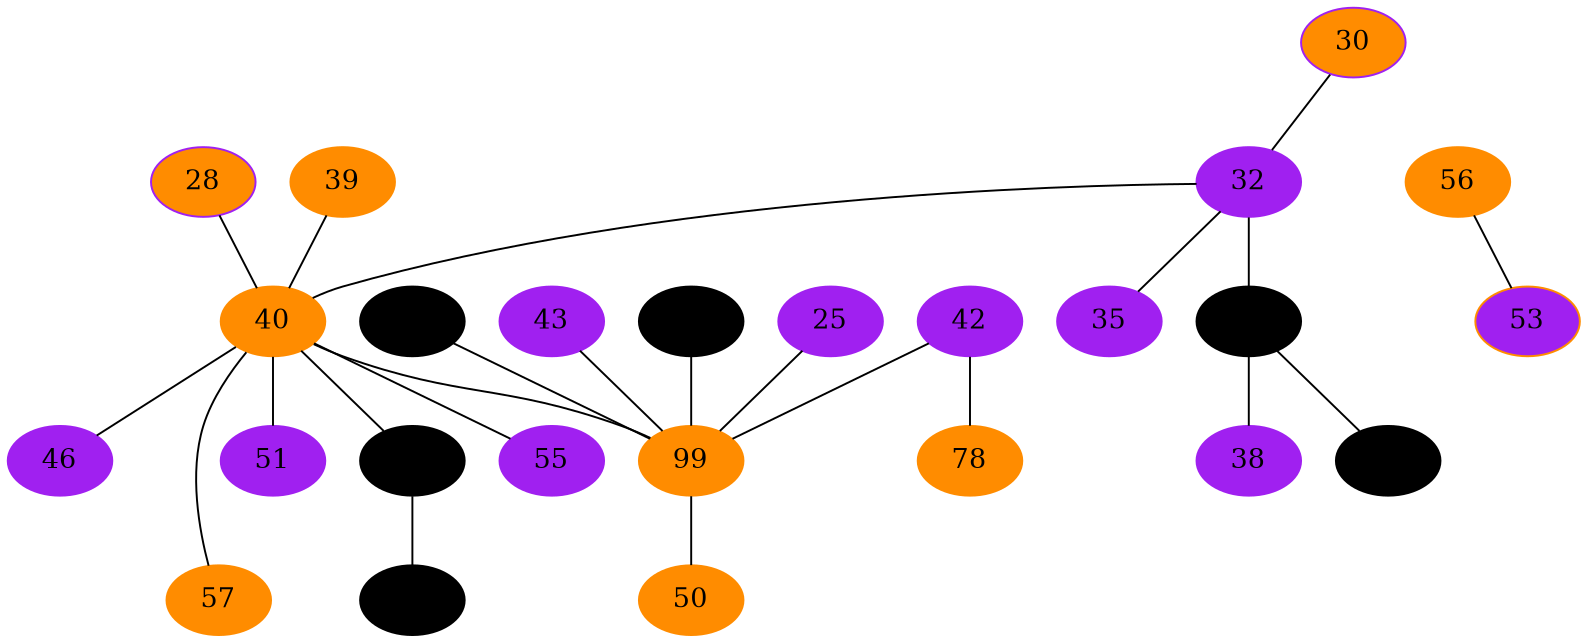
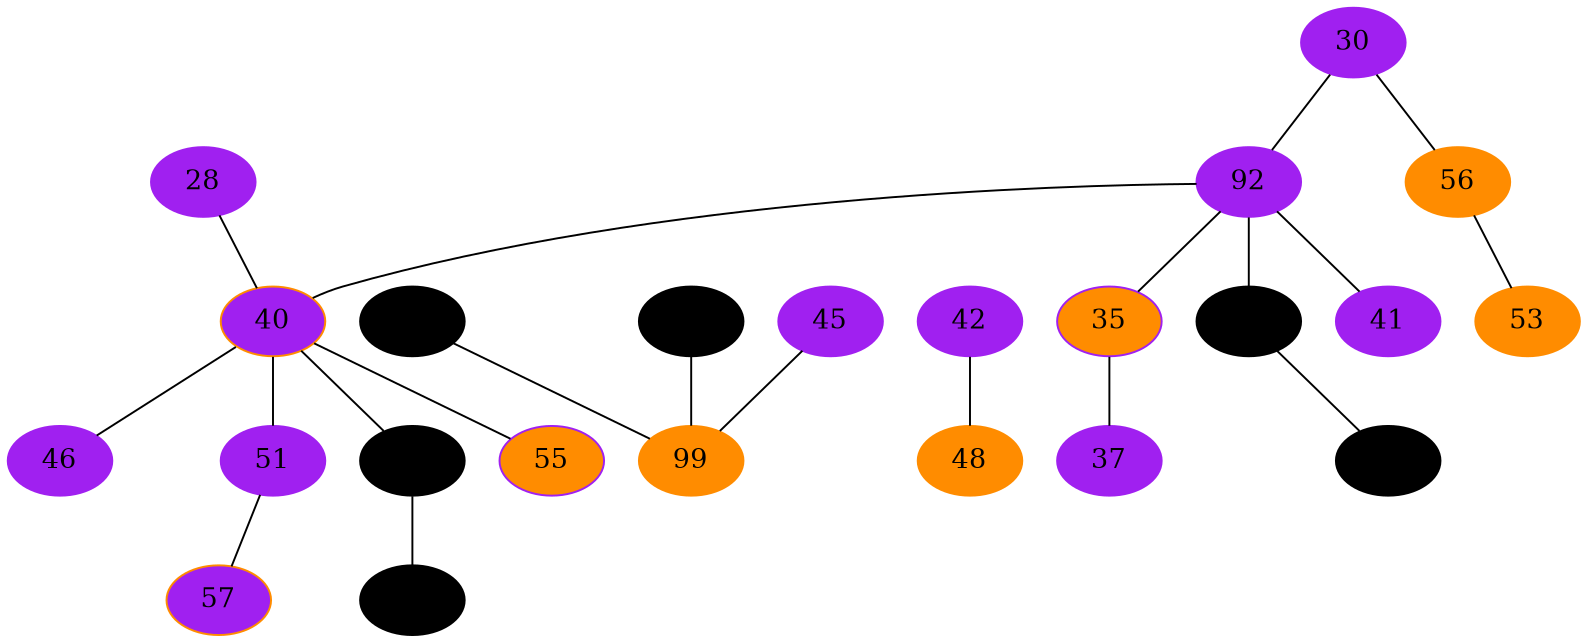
(1353, 43) -> (1353, 43)
none -> (1406, 112)
(203, 182) -> (203, 182)
(343, 182) -> none
(1249, 182) -> (1249, 182)
(273, 321) -> (273, 321)
(552, 321) -> none
(831, 321) -> (831, 321)
(1109, 321) -> (1109, 321)
none -> (1388, 321)
(1528, 321) -> (1528, 321)
(482, 391) -> none
(831, 391) -> none
(198, 453) -> (246, 531)
(552, 461) -> (552, 461)
(970, 461) -> (970, 461)
none -> (1109, 461)
(1249, 461) -> none
(219, 600) -> (219, 600)
(691, 600) -> none
